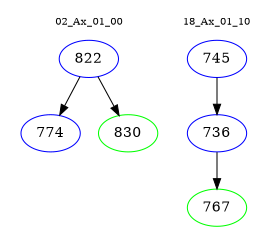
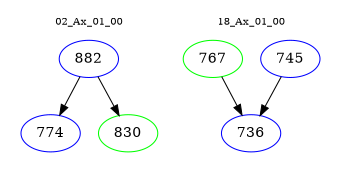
(217, 22) -> (252, 22)
(89, 59) -> (89, 59)
(217, 165) -> (229, 91)
